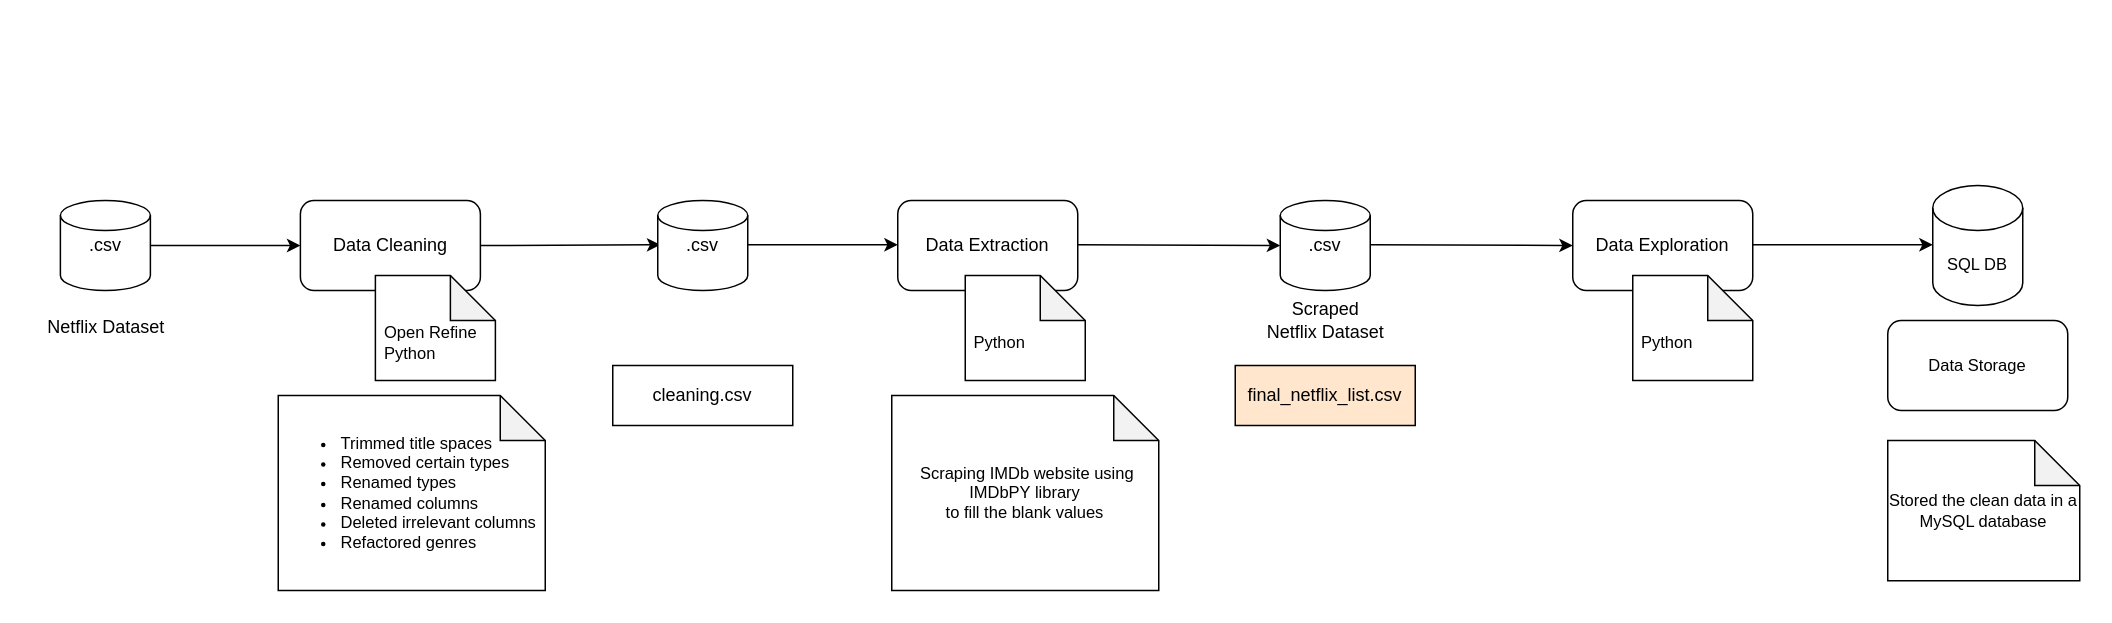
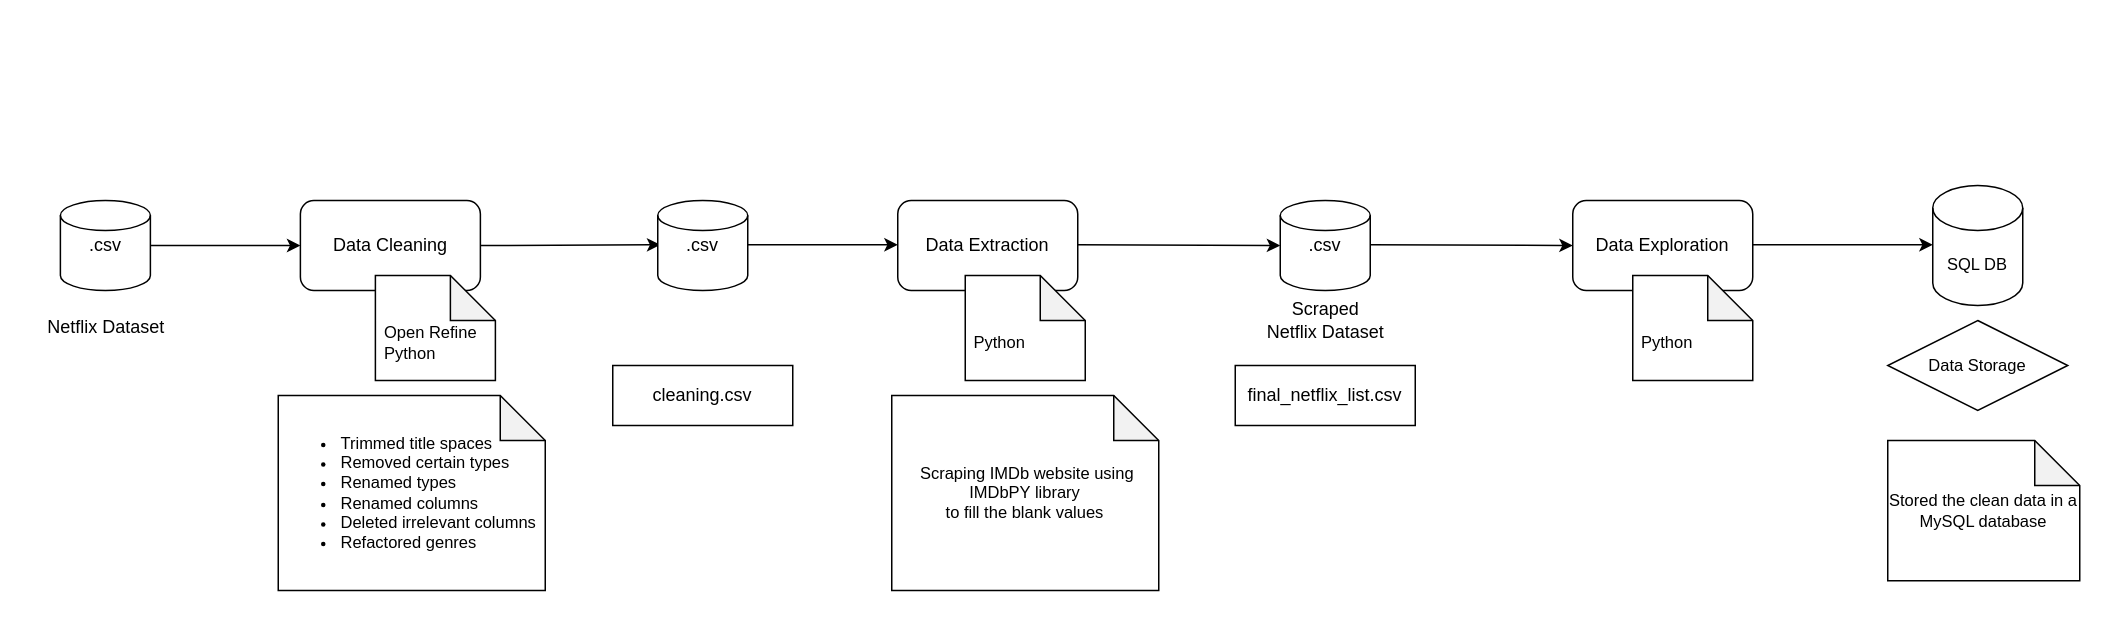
(1978, 365) -> (1978, 365)
(1325, 395) -> (1325, 395)
